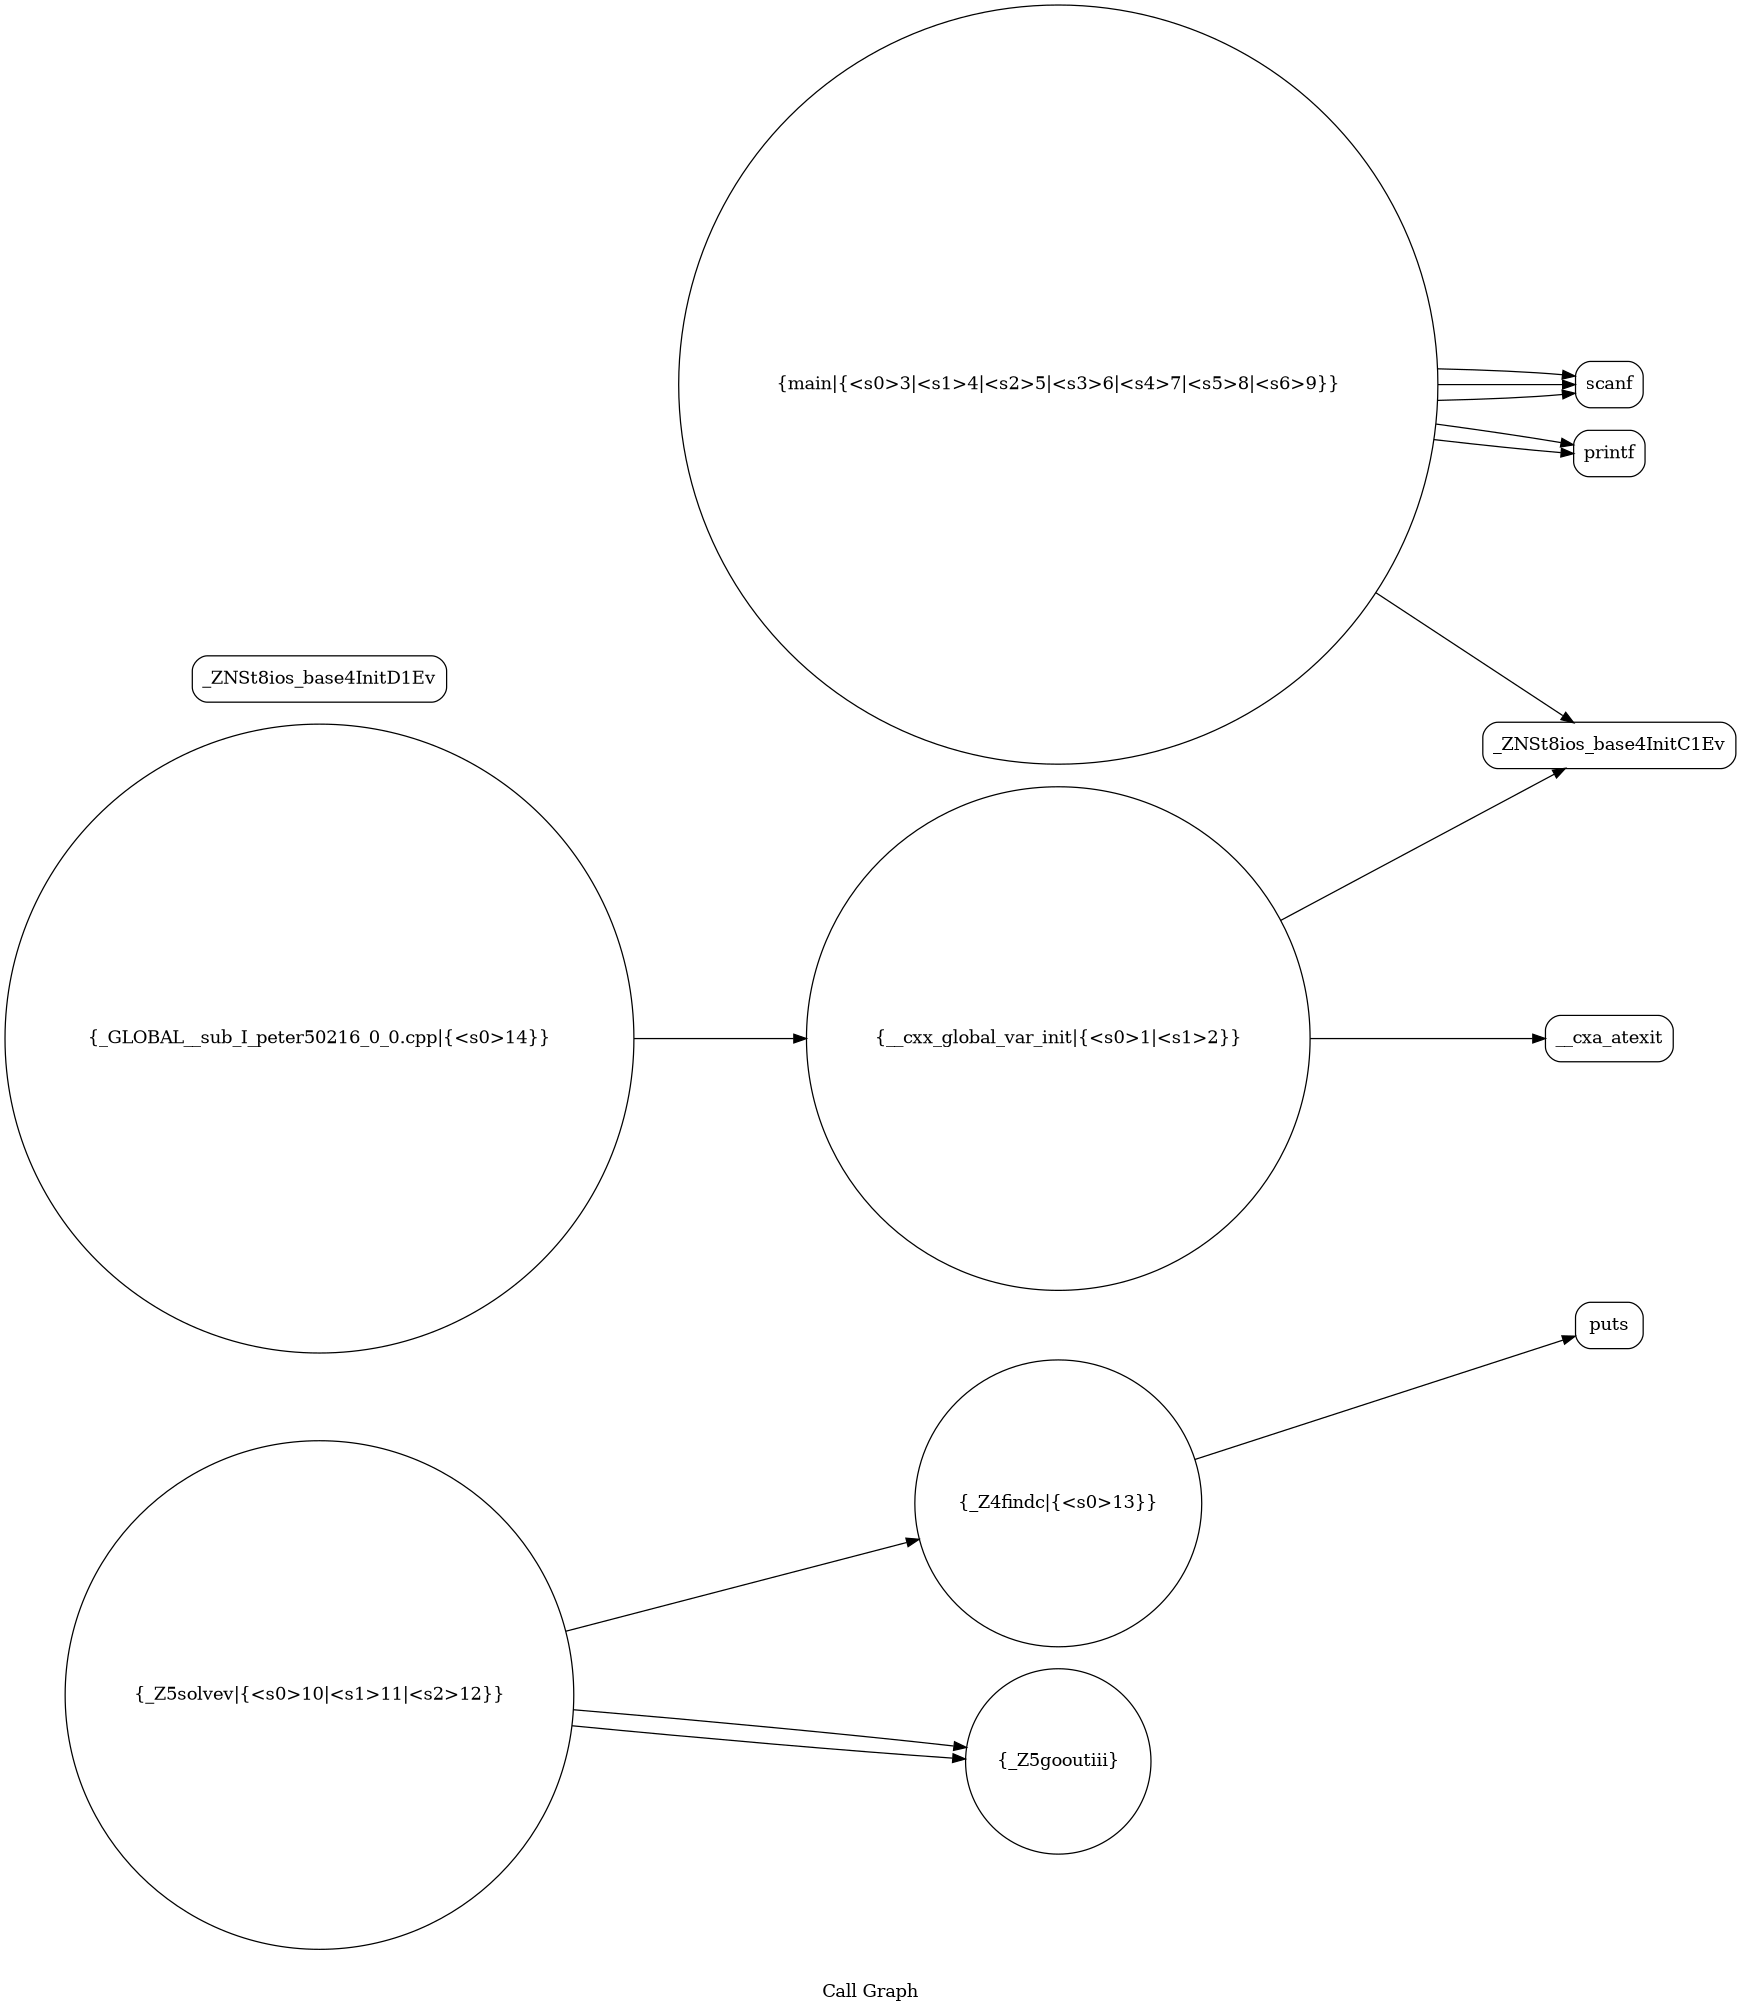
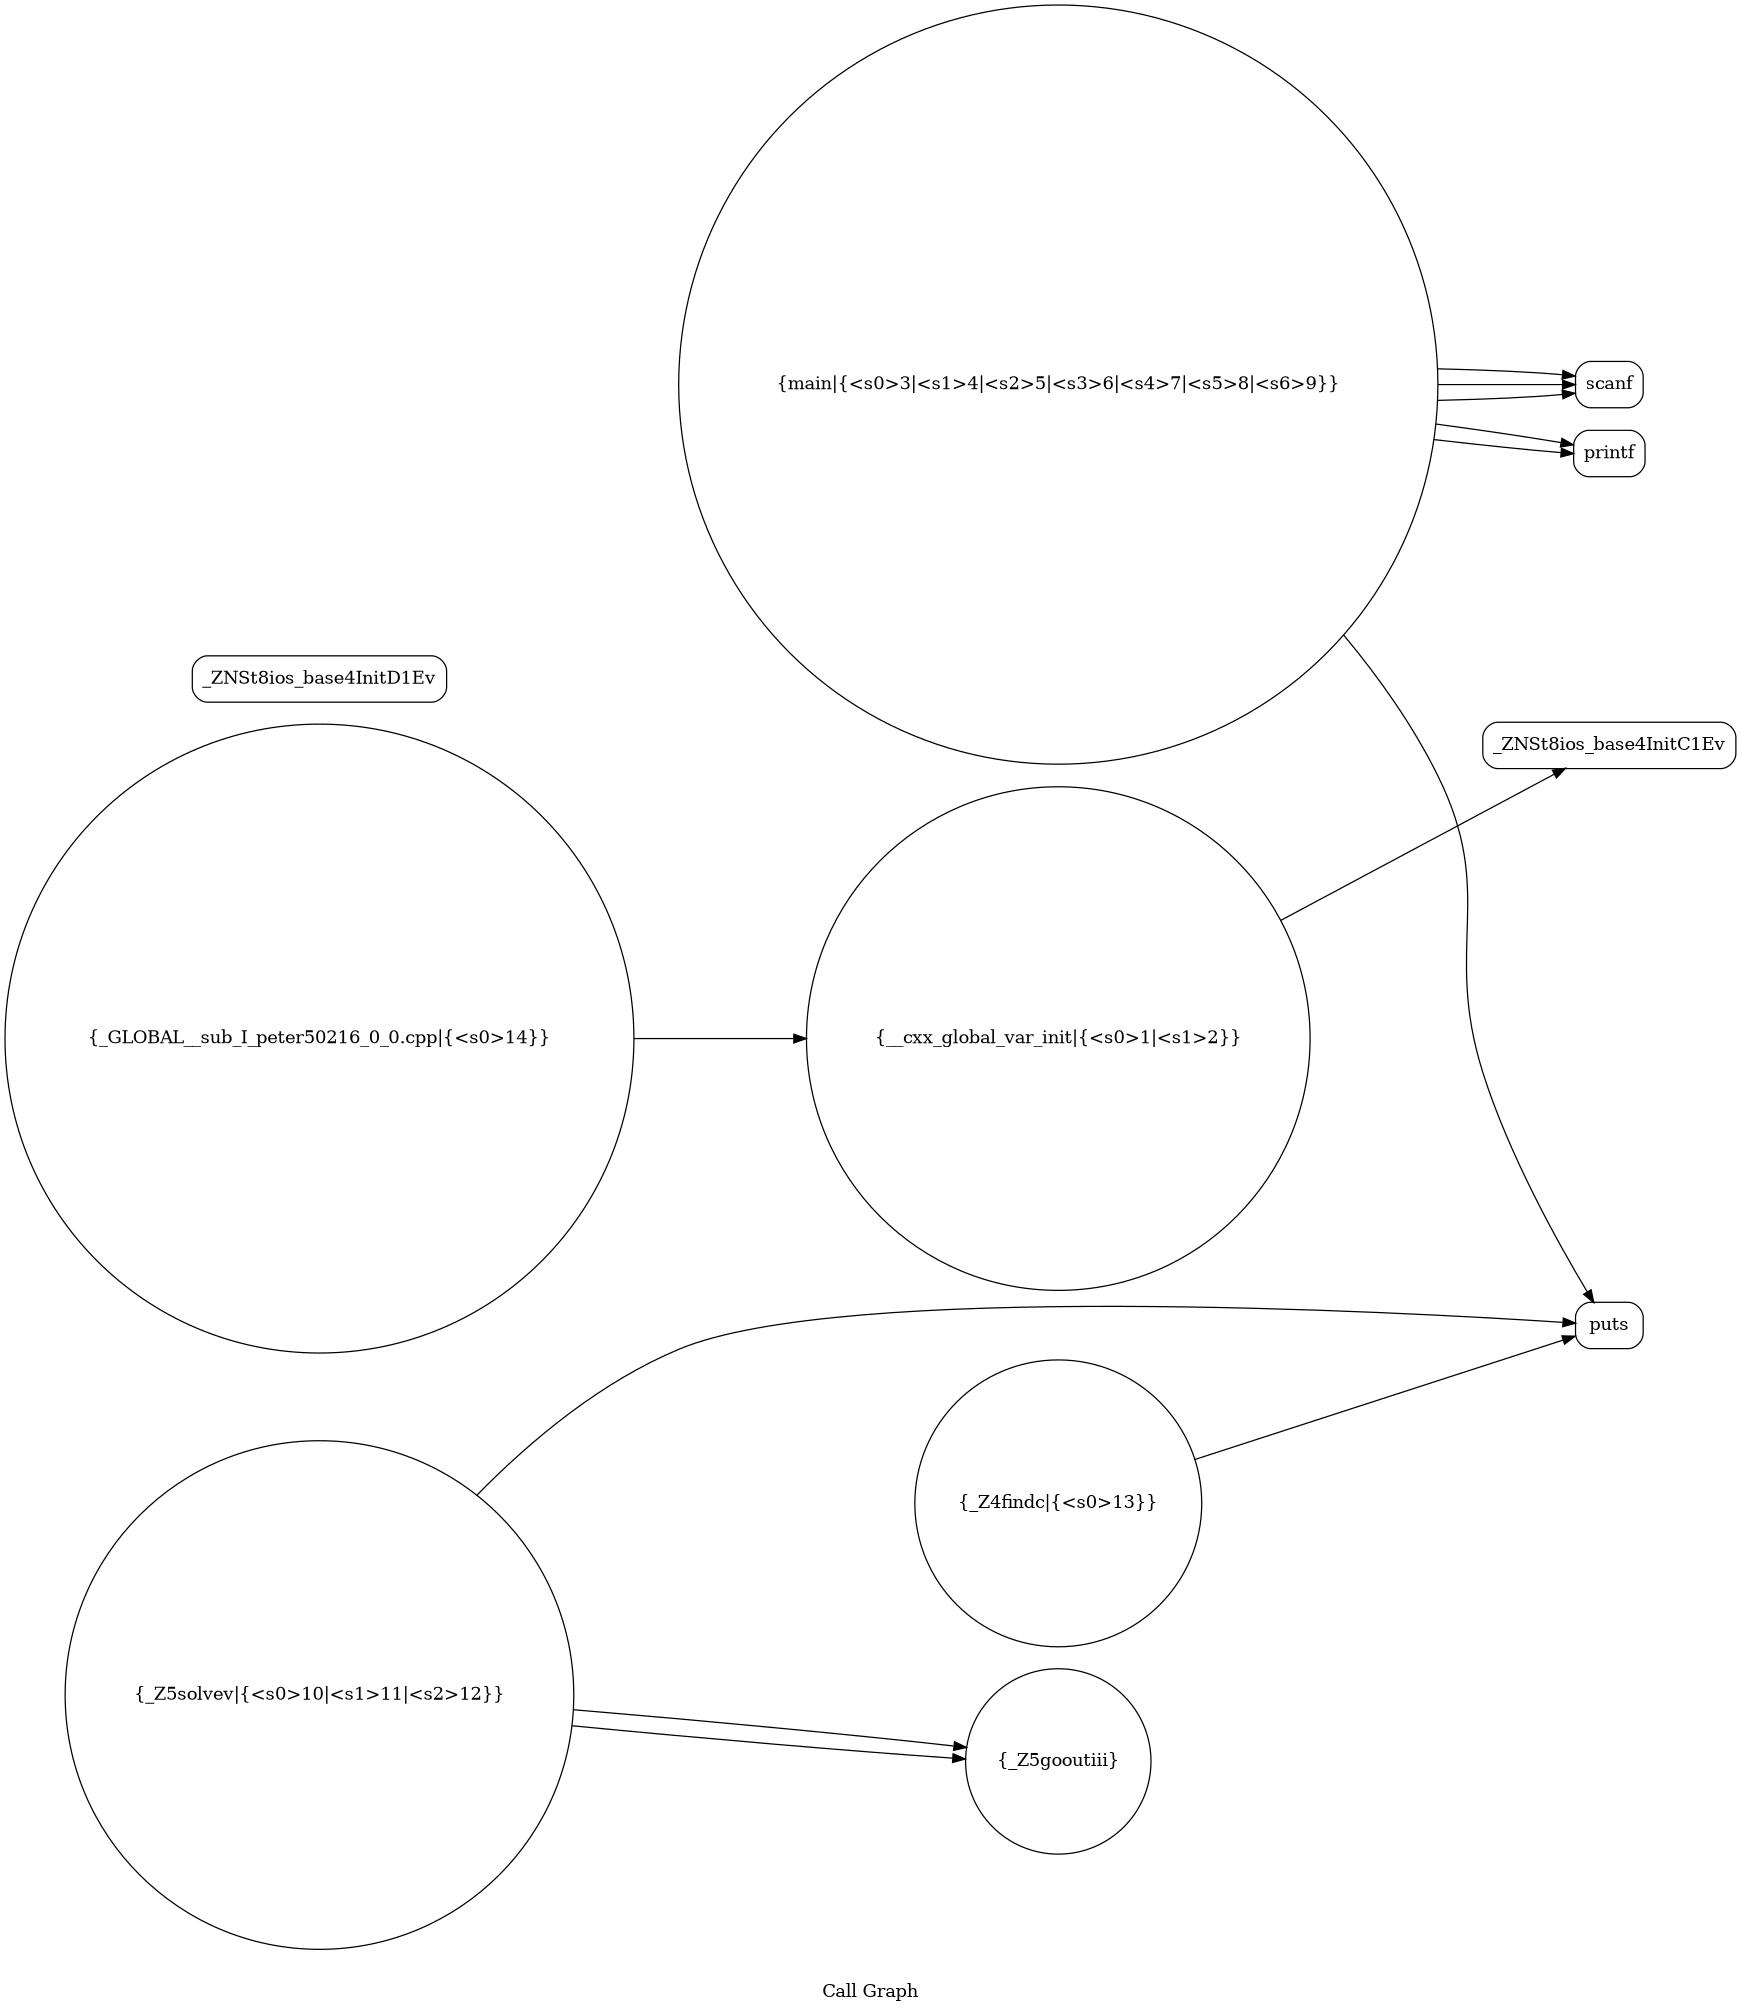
(1469, 654) -> (1467, 959)
(1609, 1039) -> none
(736, 1587) -> (994, 1308)
